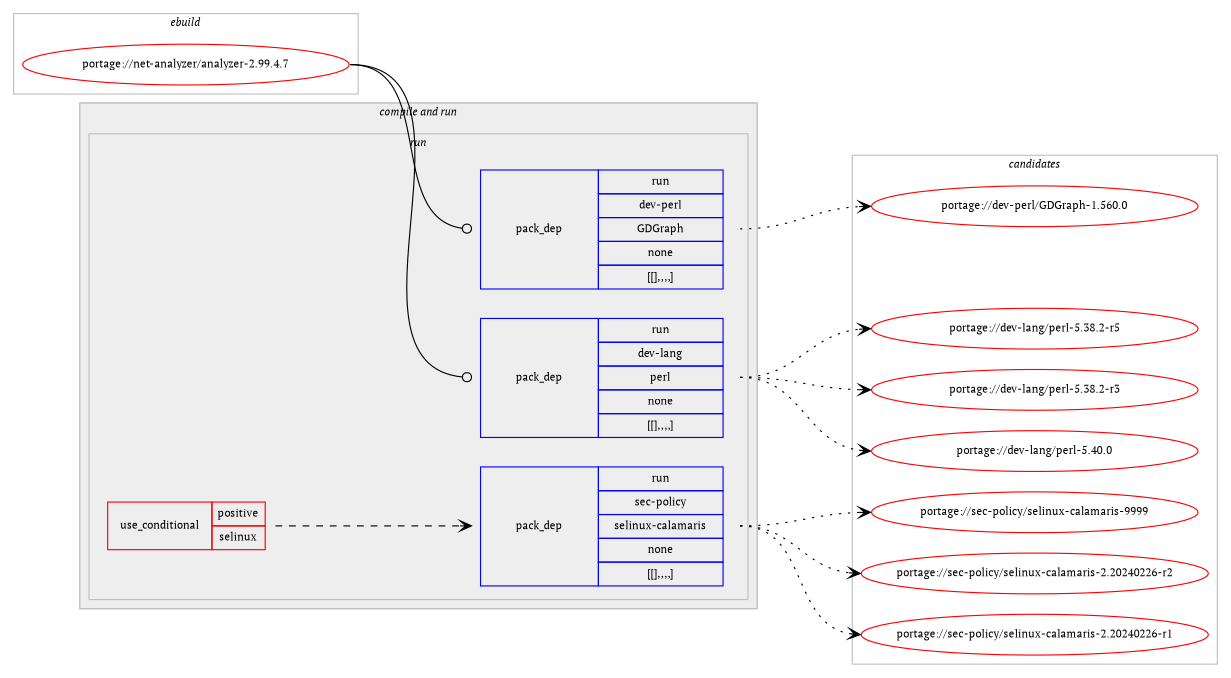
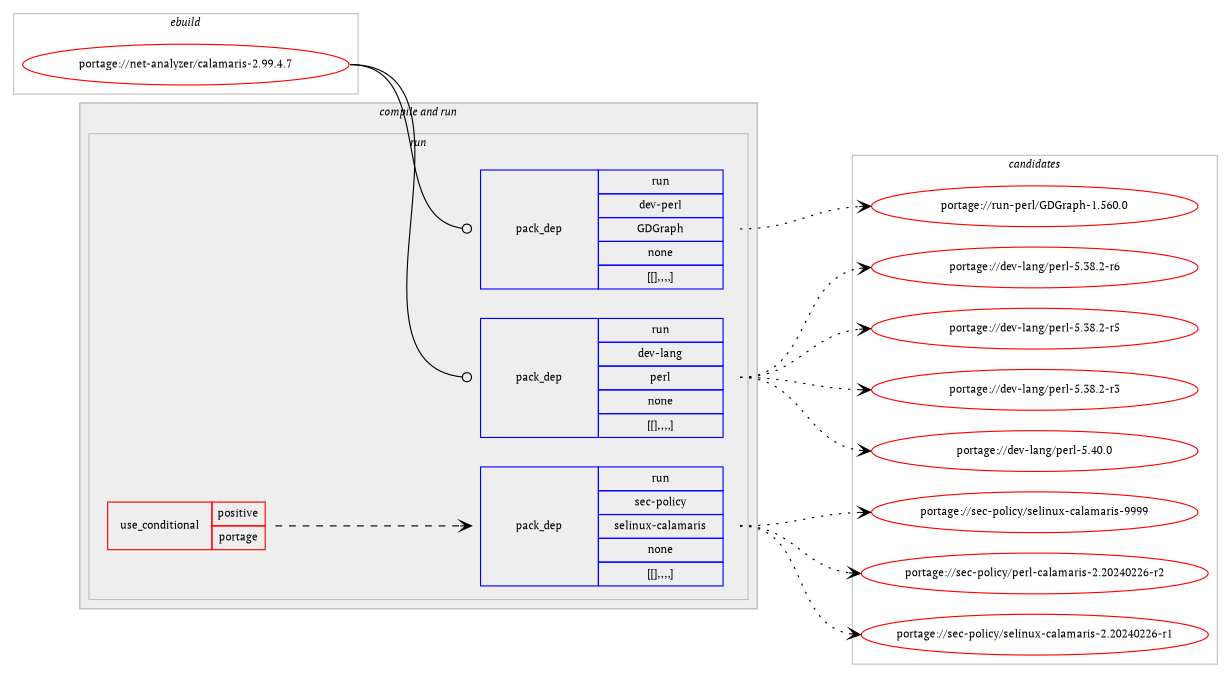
(186, 65) -> (186, 65)
(1035, 206) -> (1035, 206)
none -> (1035, 267)
(239, 537) -> (239, 537)
(1035, 573) -> (1035, 573)
